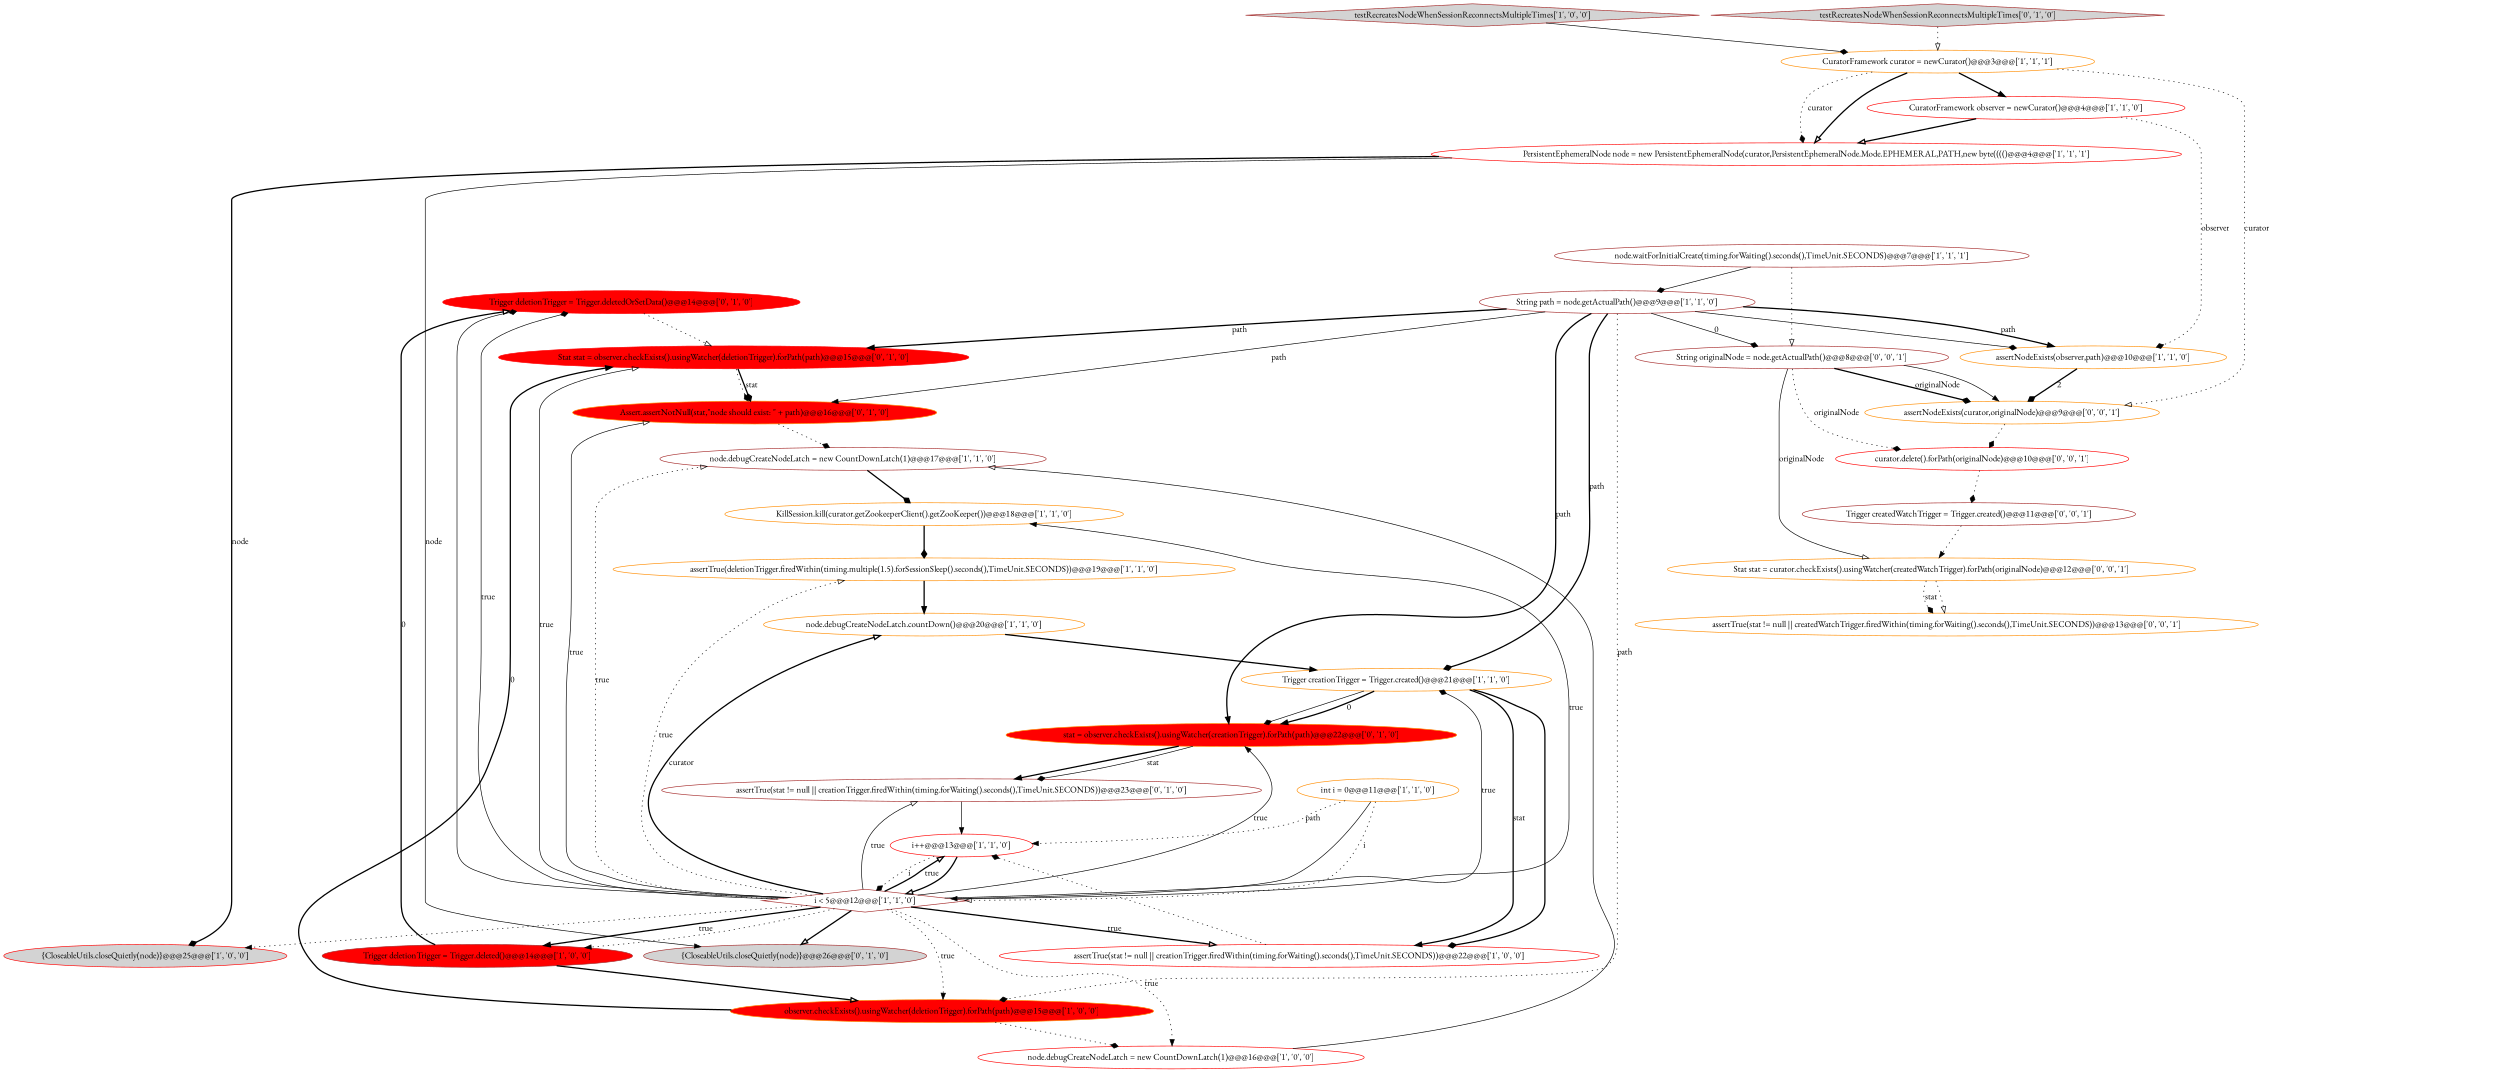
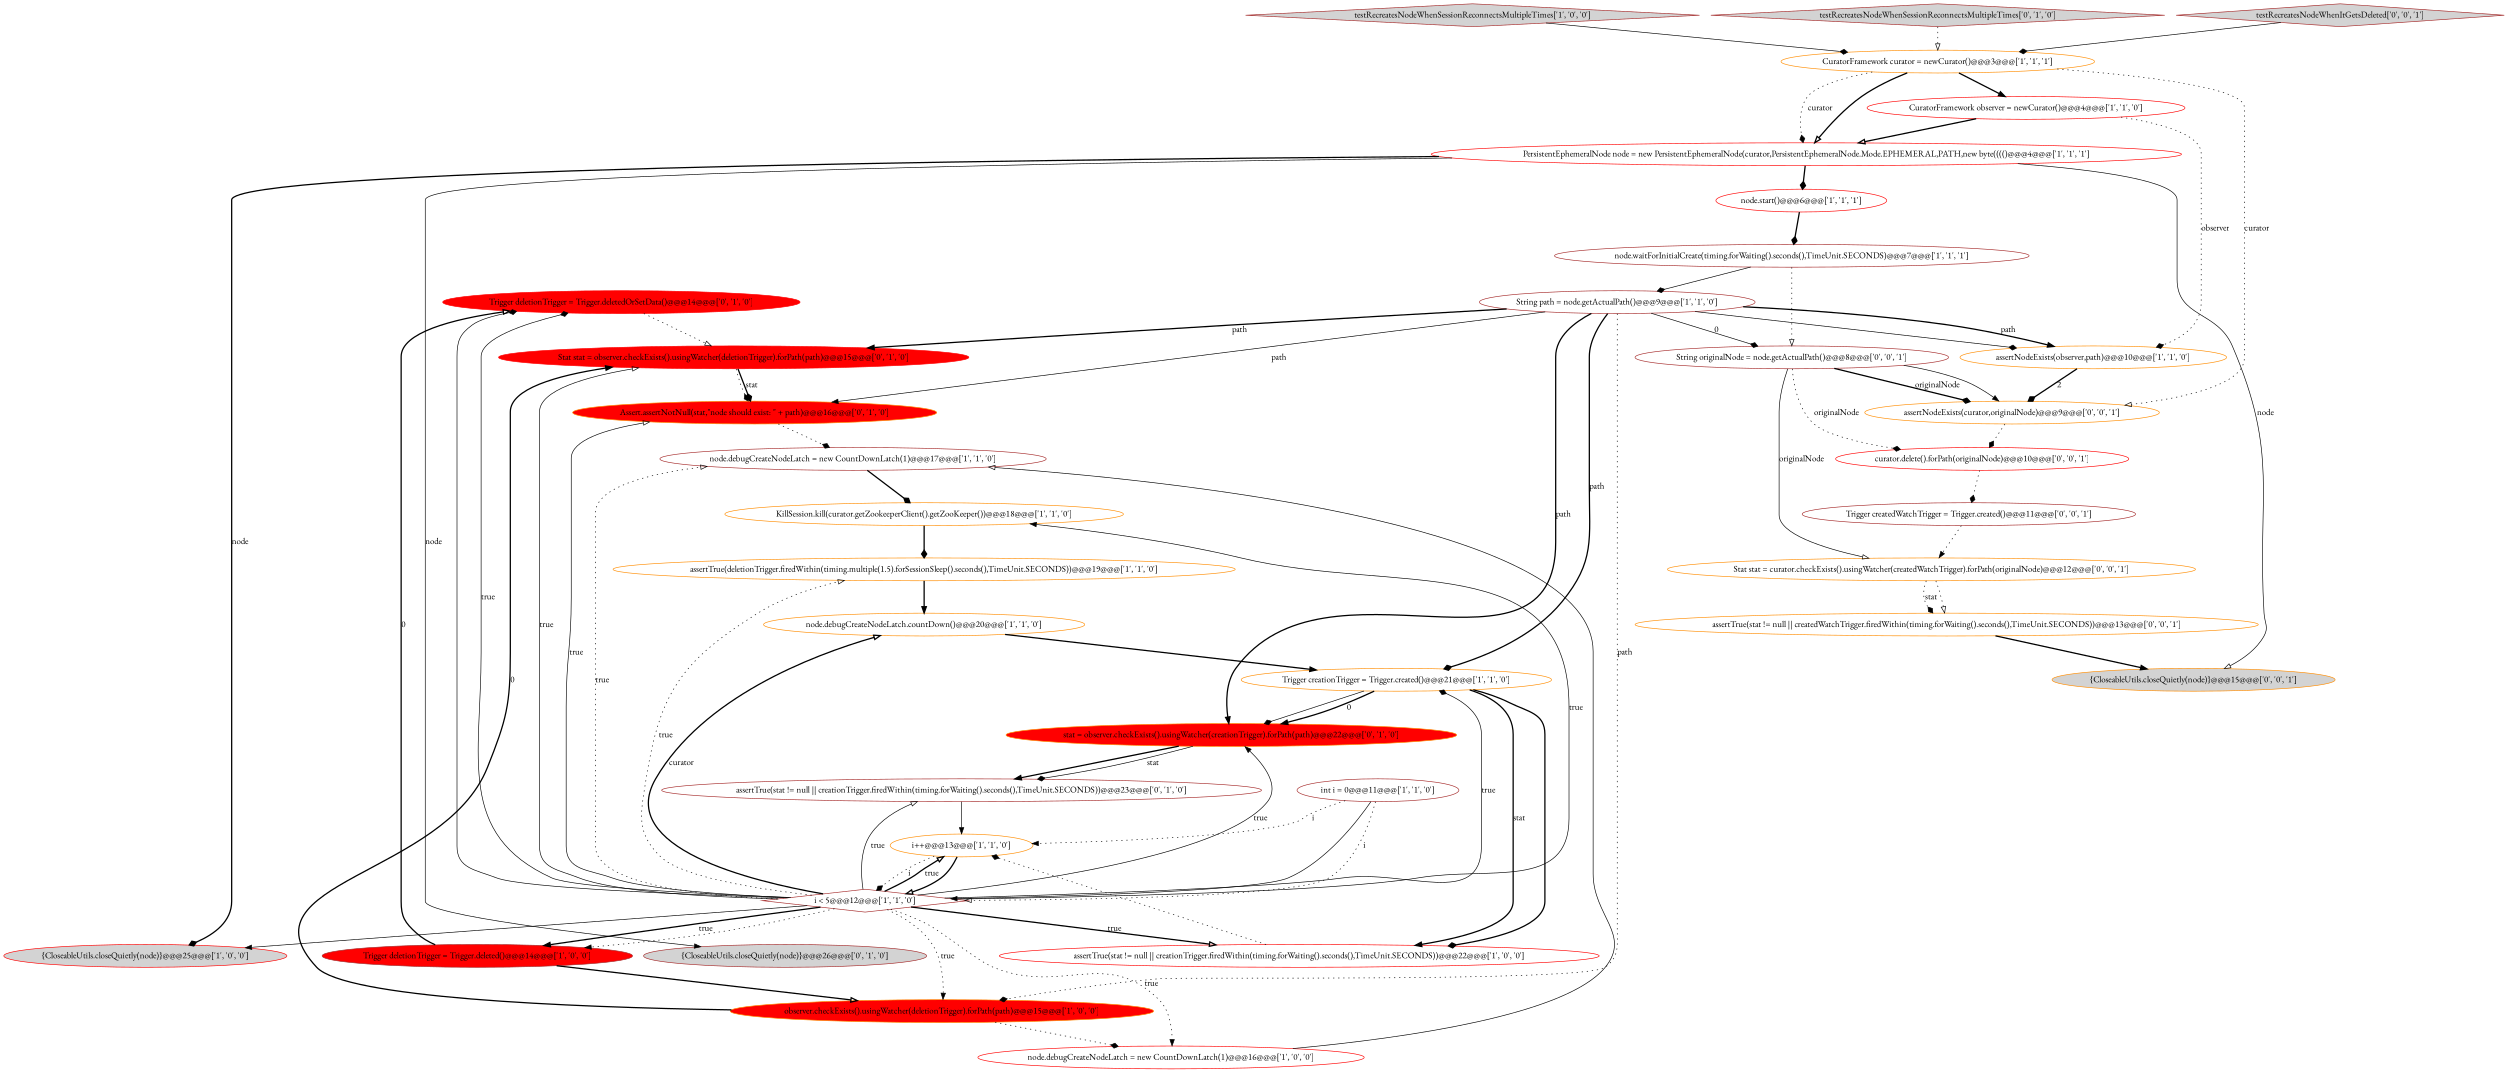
none -> (2340, 15)
none -> (1801, 201)
none -> (2194, 680)
(1378, 790) -> (1378, 790)
(1313, 818) -> (1313, 818)
(962, 845) -> (962, 845)
(557, 924) -> (557, 924)
(829, 926) -> none
